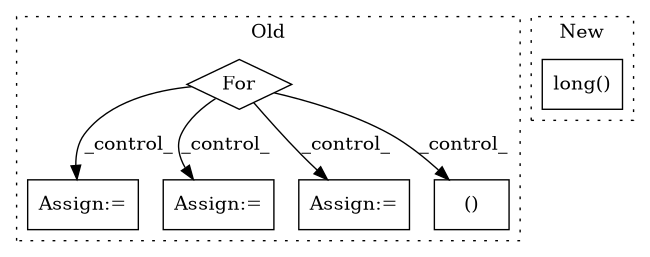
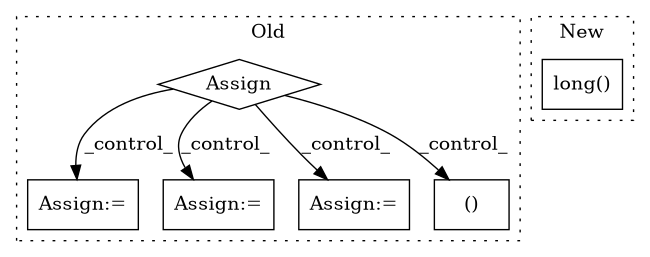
(239, 84) -> (239, 84)
